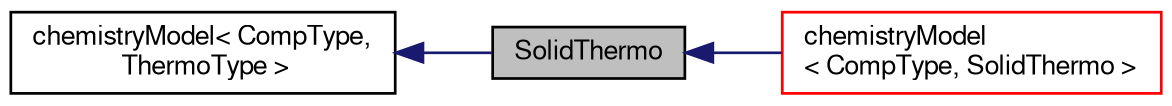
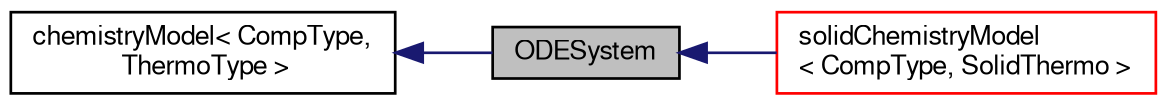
(589, 53) -> (586, 53)
(972, 53) -> (966, 53)
